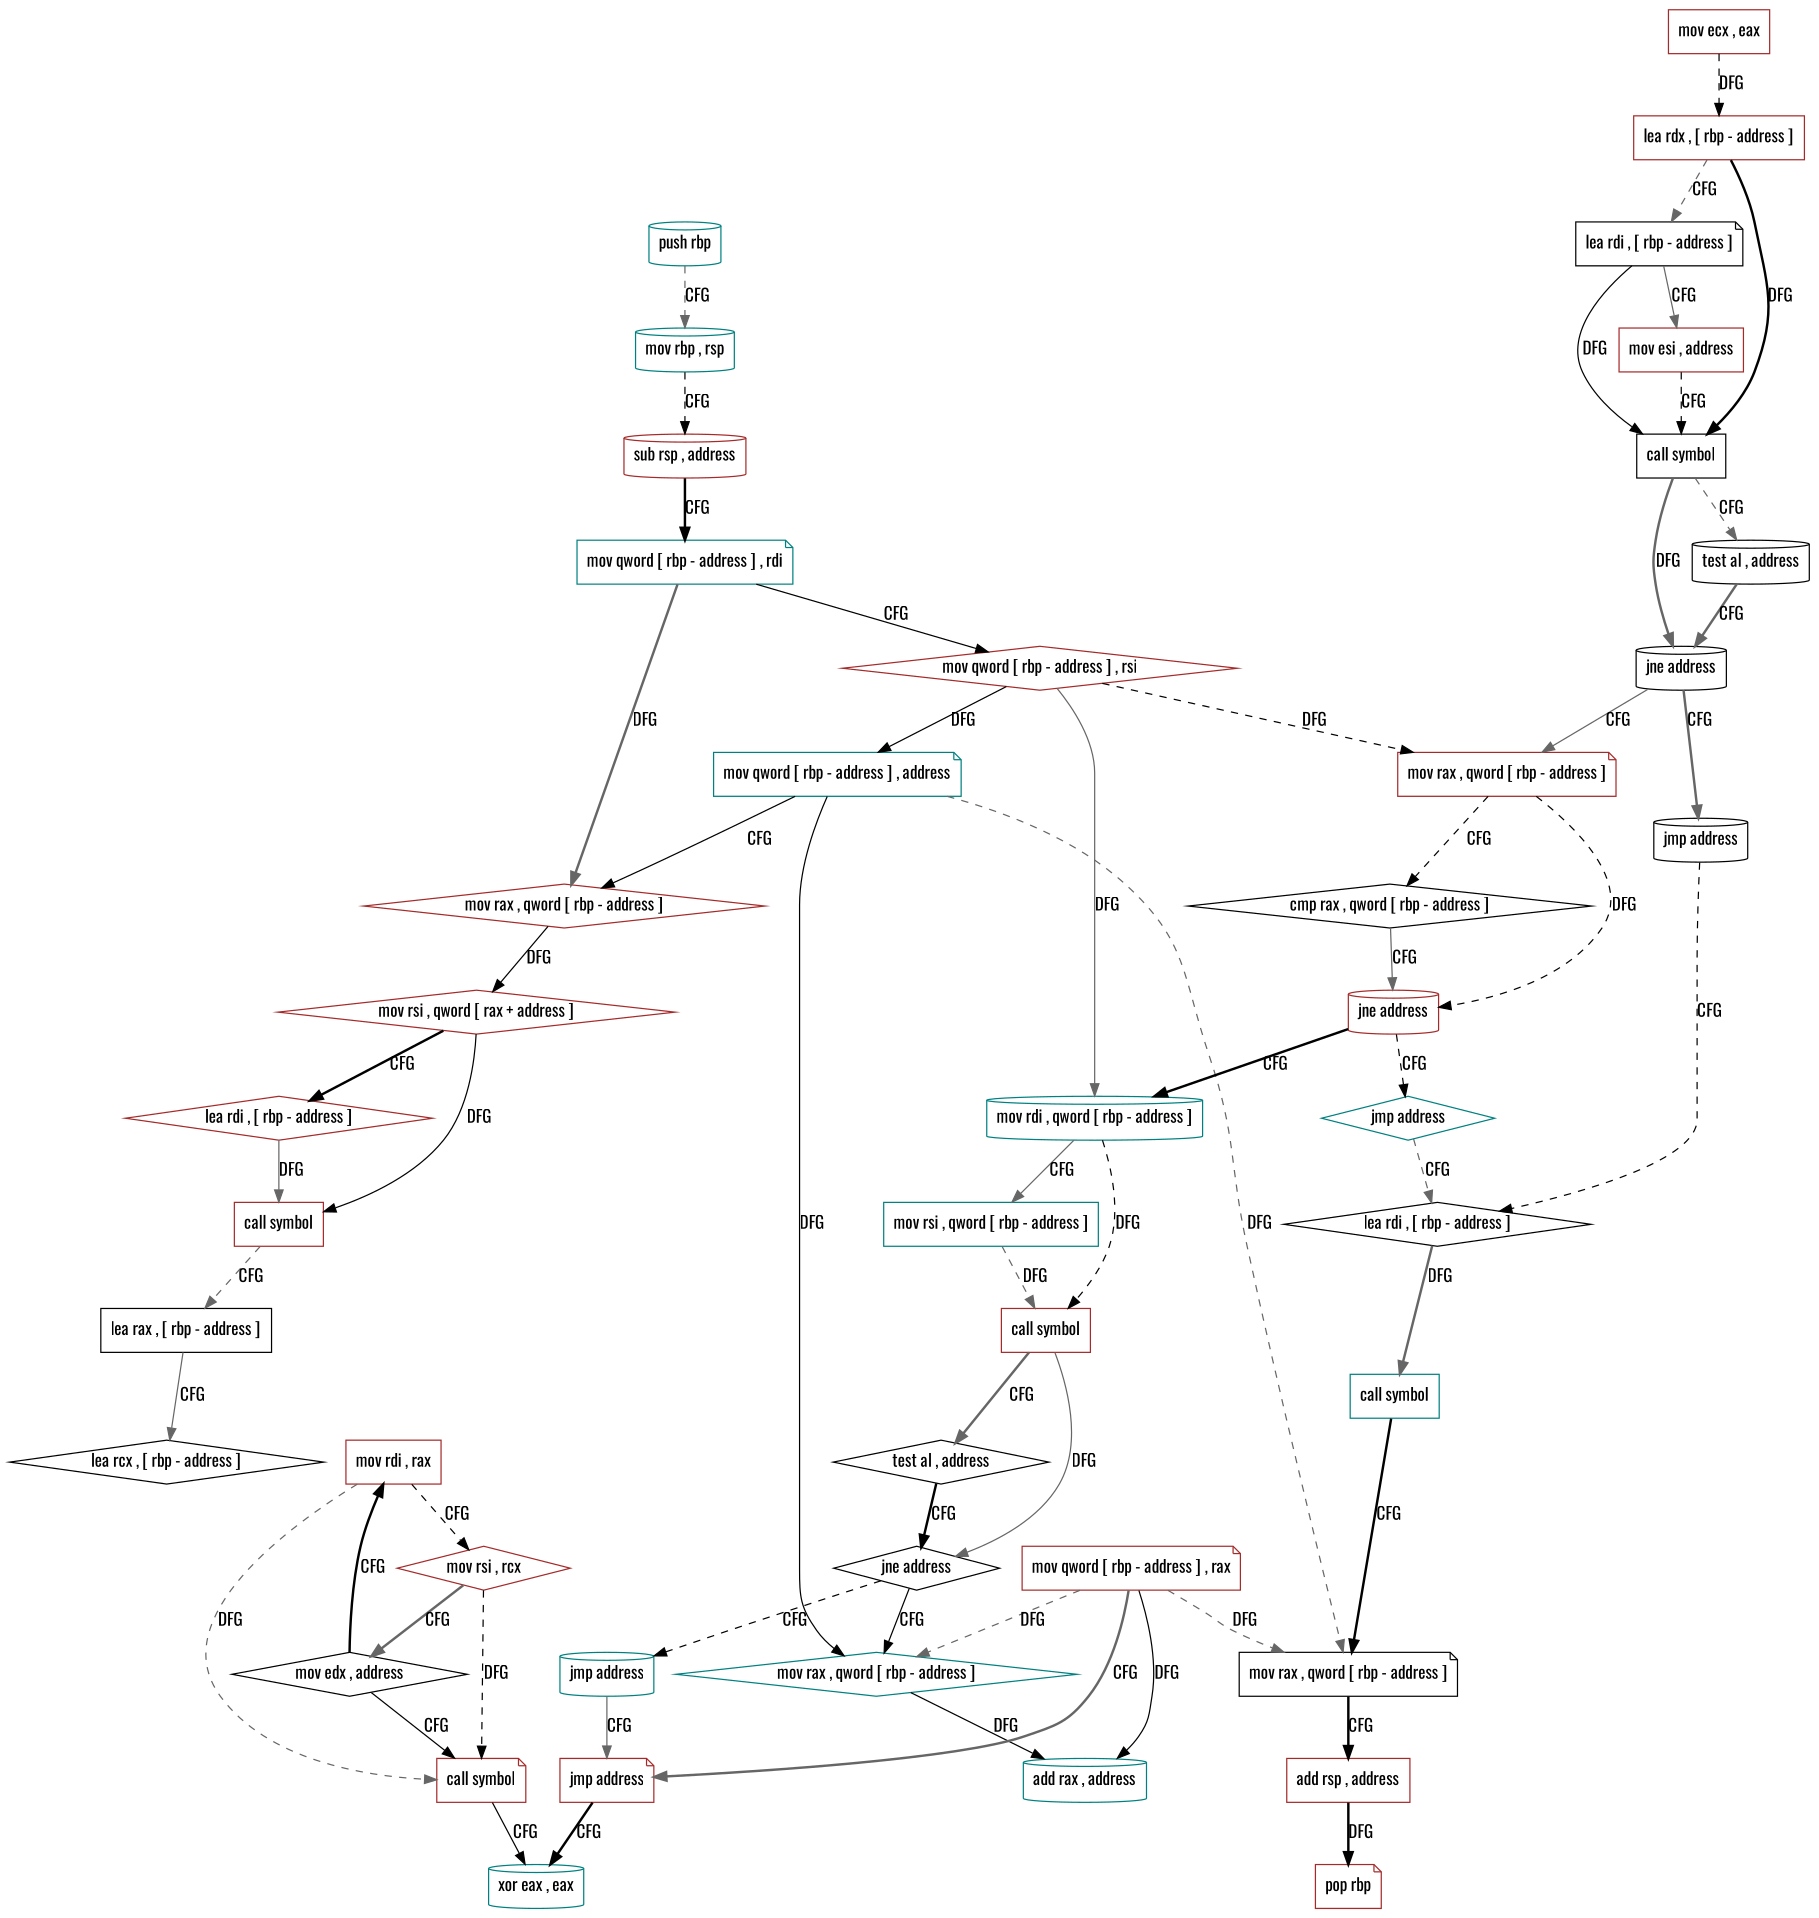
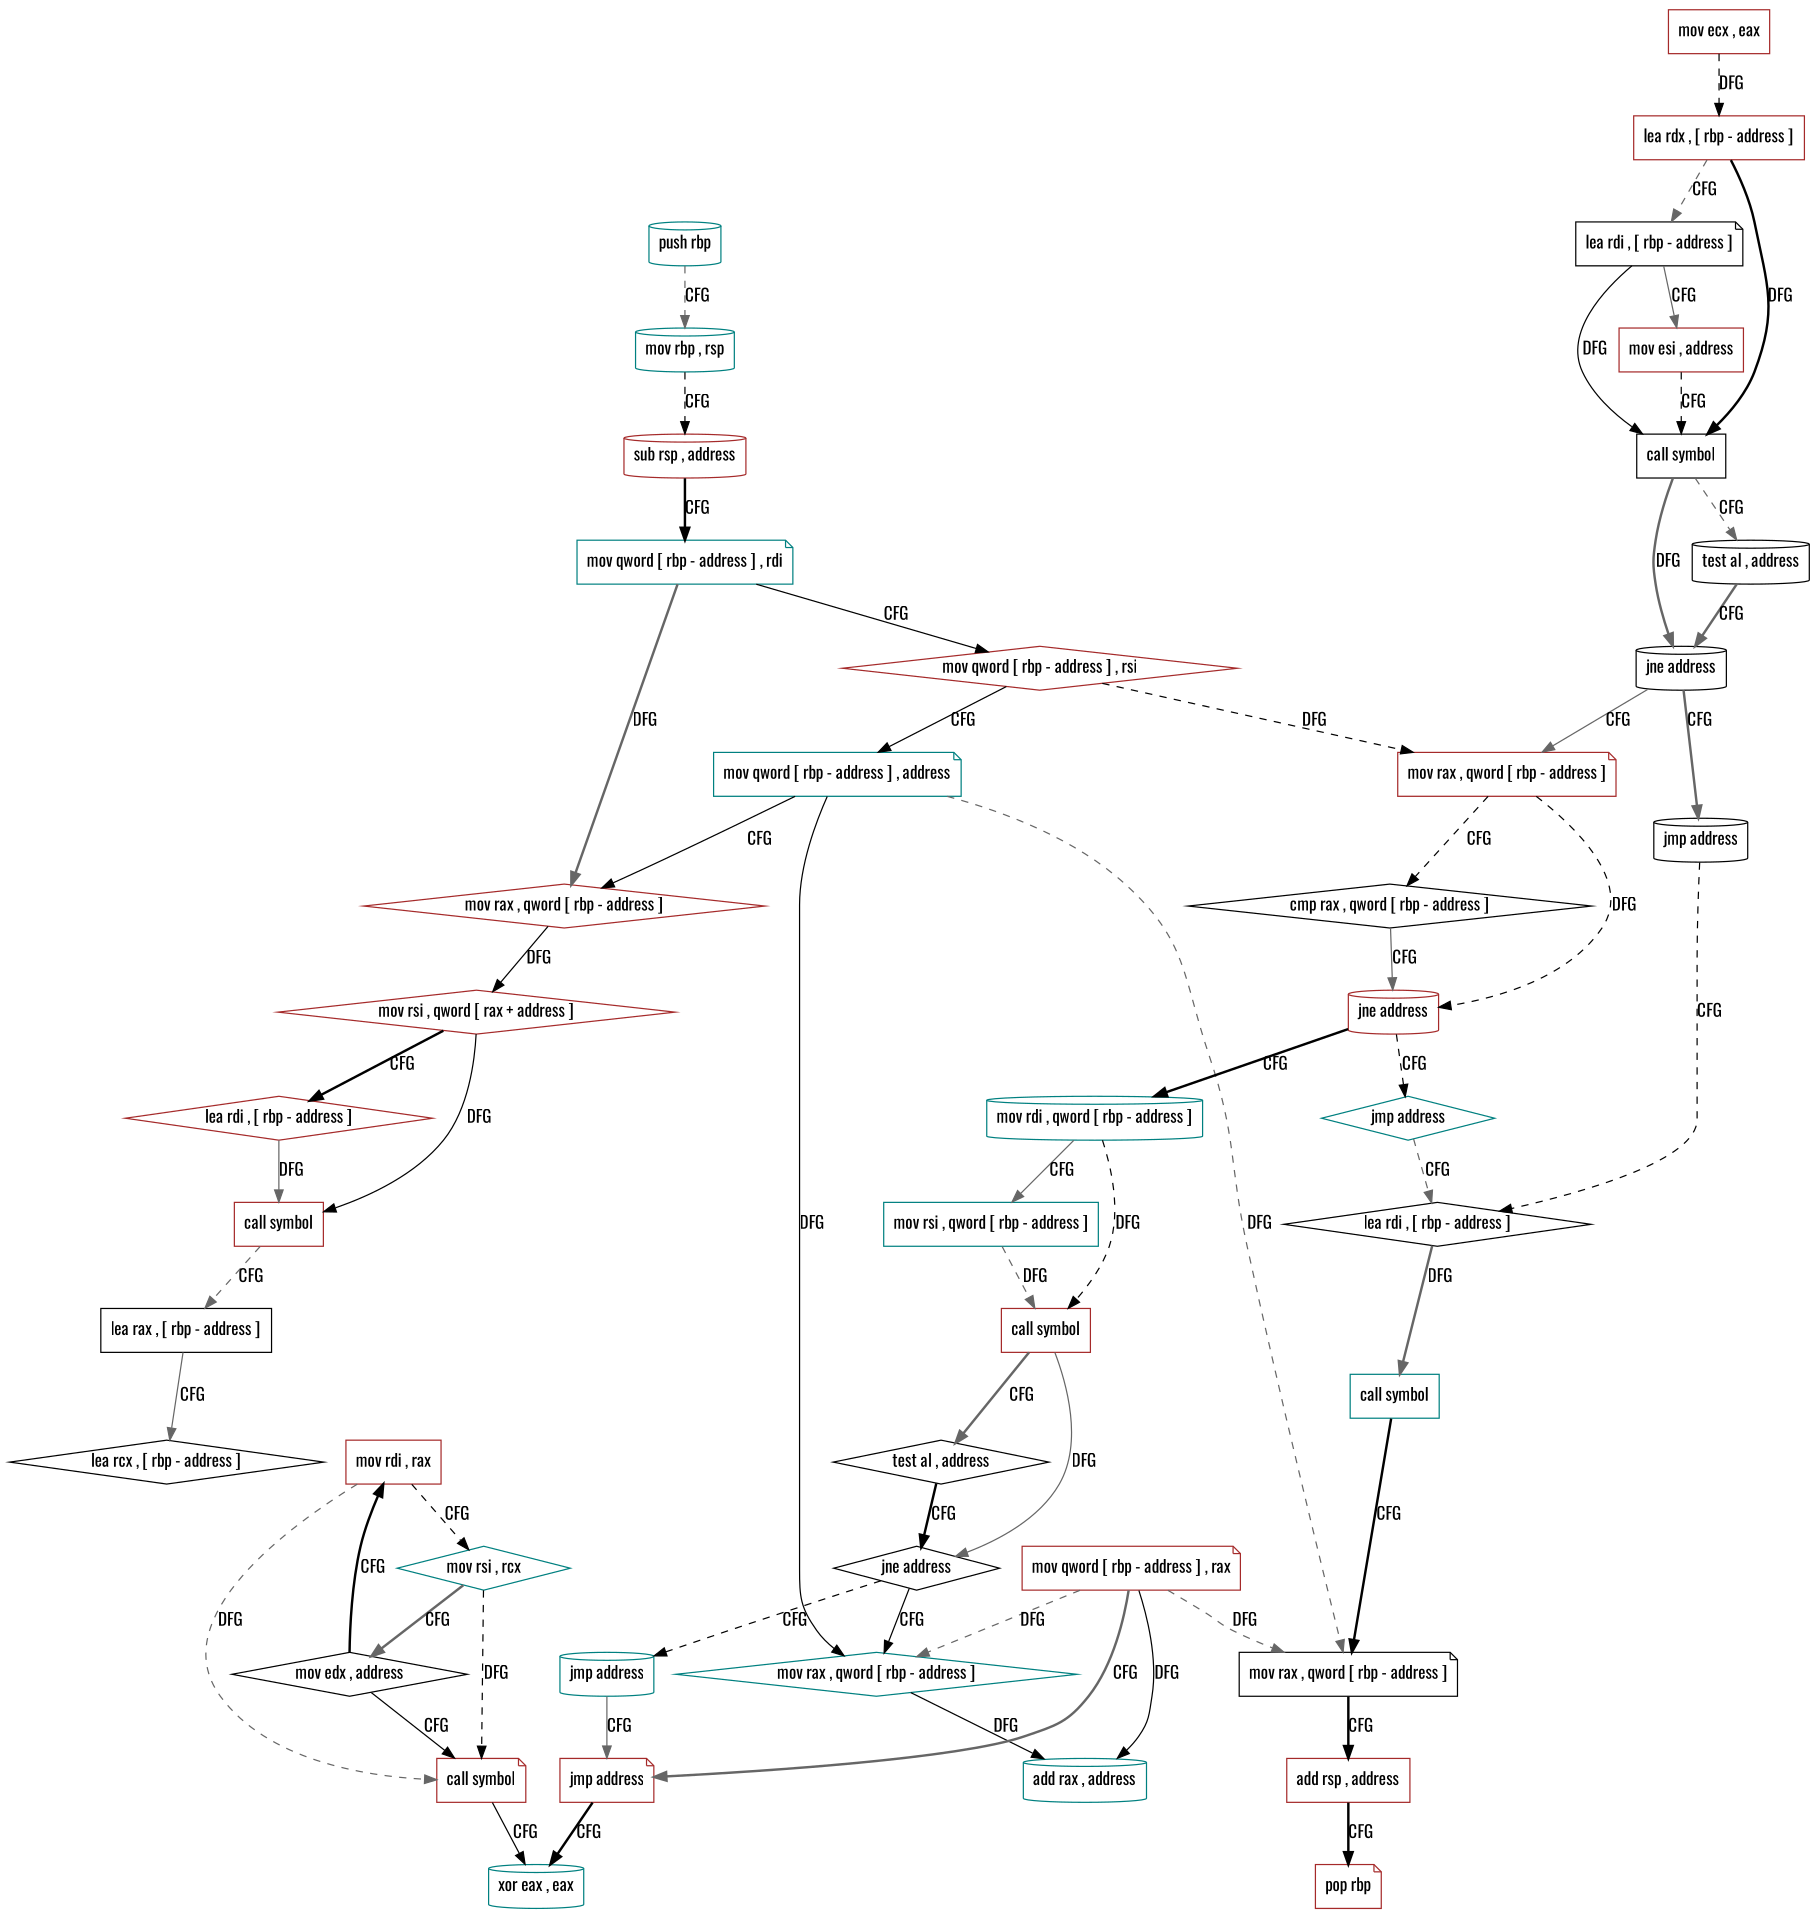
(964, 721) -> (964, 721)
(1095, 881) -> none
(484, 1568) -> (484, 1568)
(1361, 1833) -> (1361, 1833)
